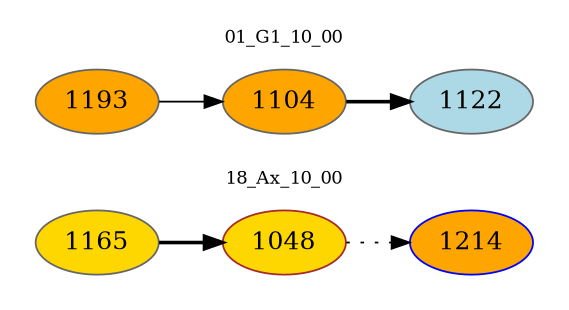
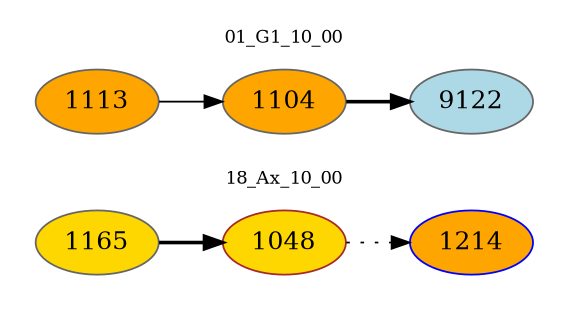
(97, 102) -> (97, 102)
(471, 102) -> (471, 102)
